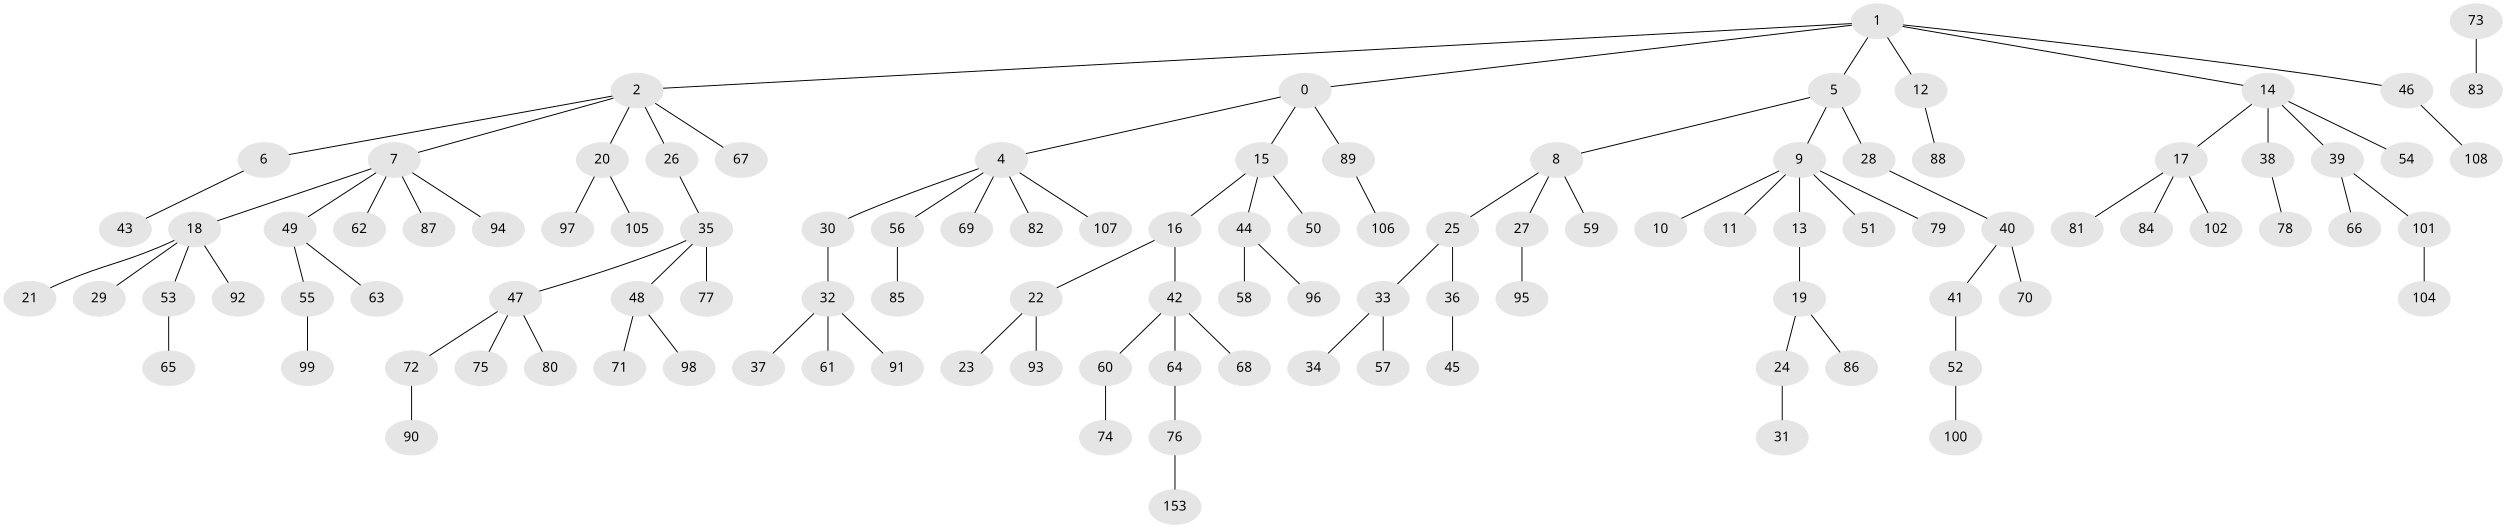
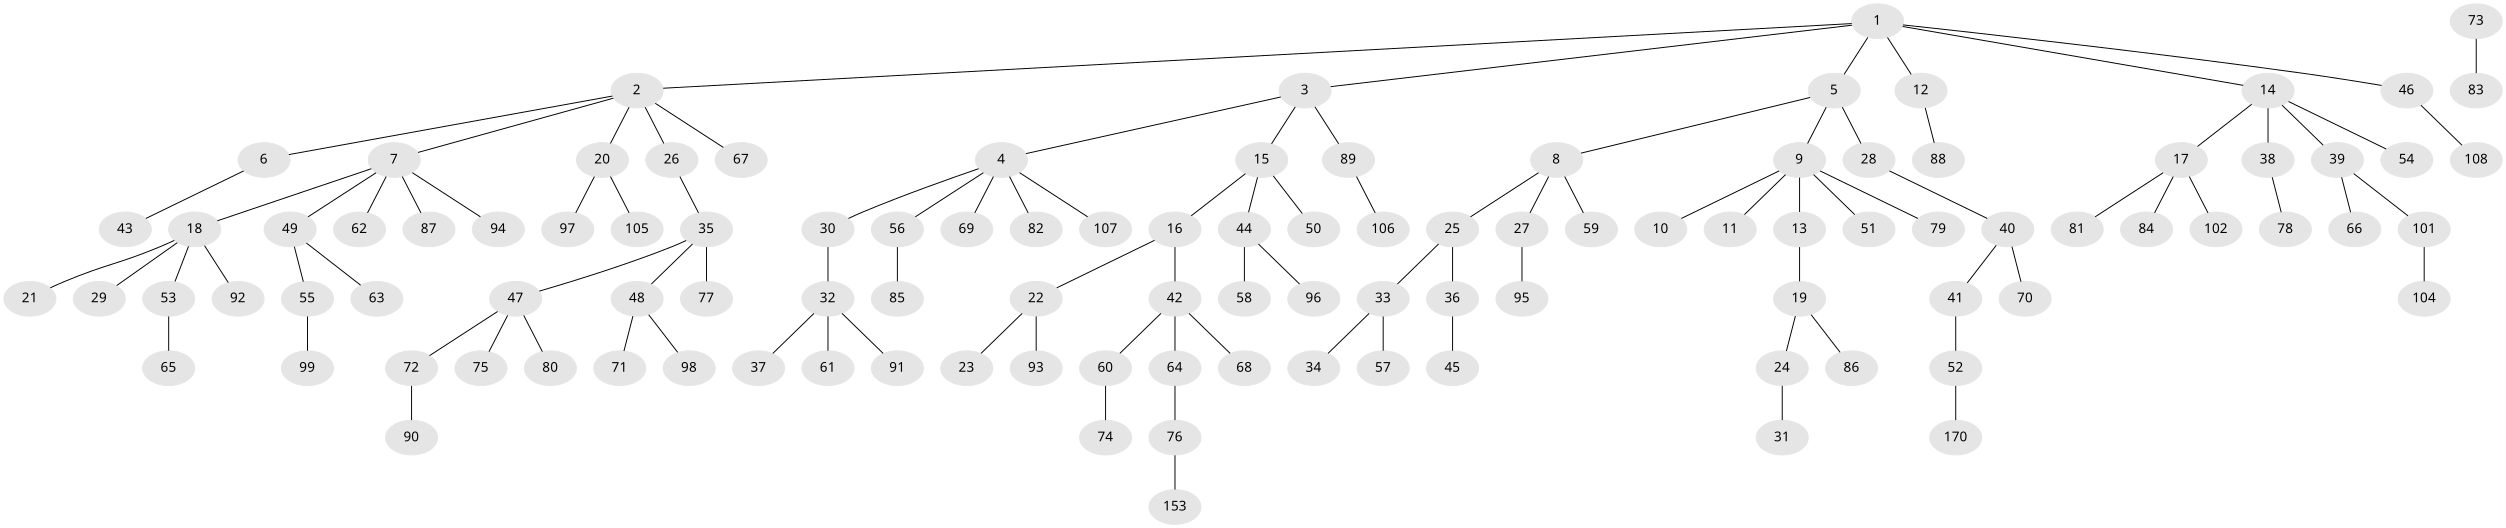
(1305, 91) -> (1305, 91)
(1956, 438) -> (1956, 438)
